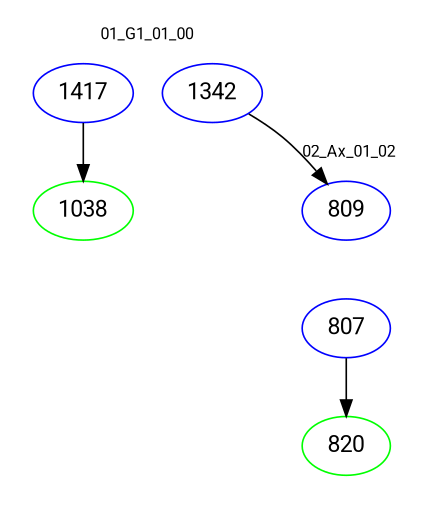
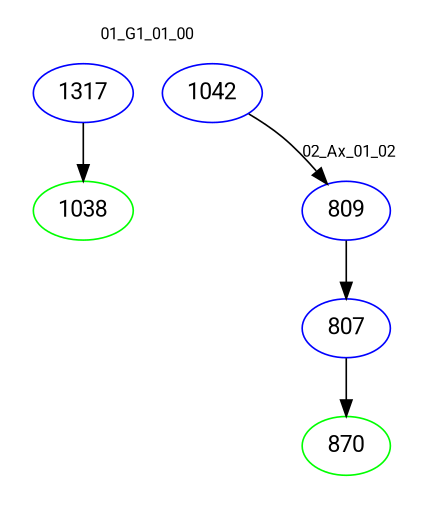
(83, 93) -> (83, 93)
(212, 93) -> (212, 93)
none -> (346, 261)
(346, 446) -> (346, 446)
